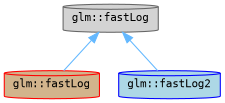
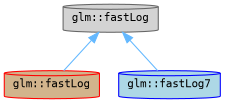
(170, 85) -> (170, 85)
